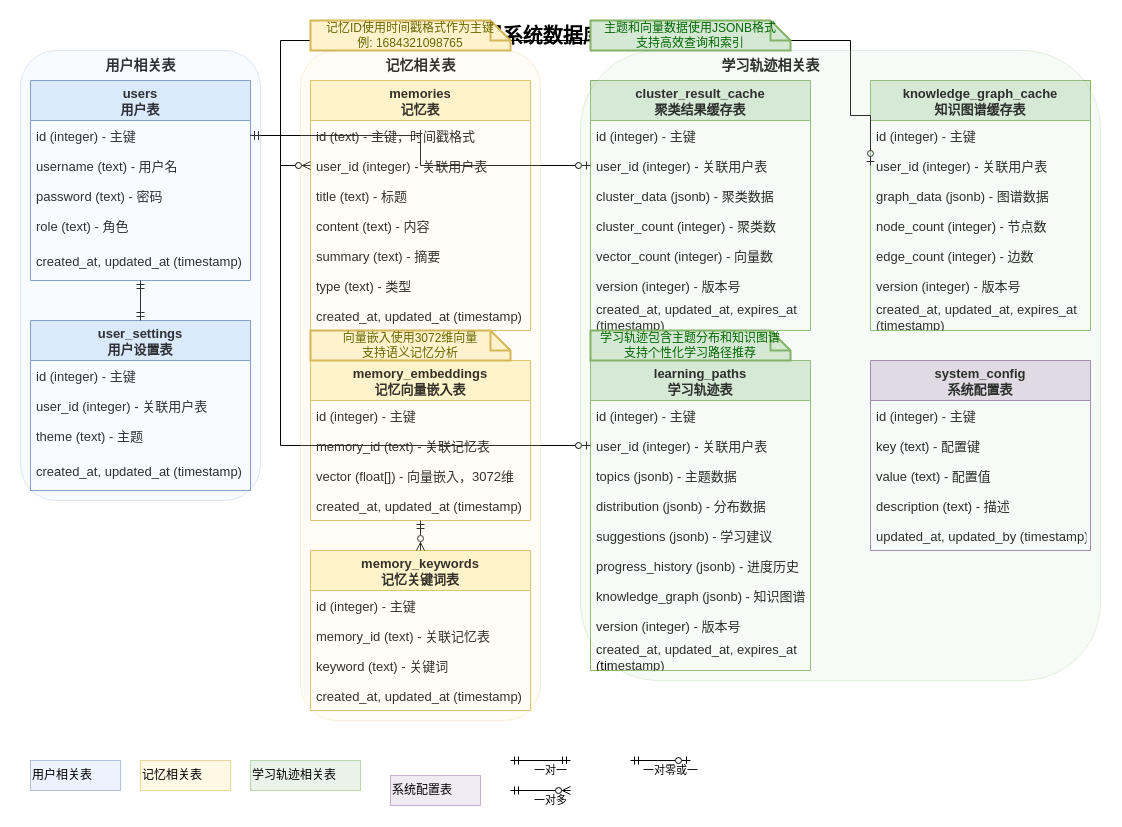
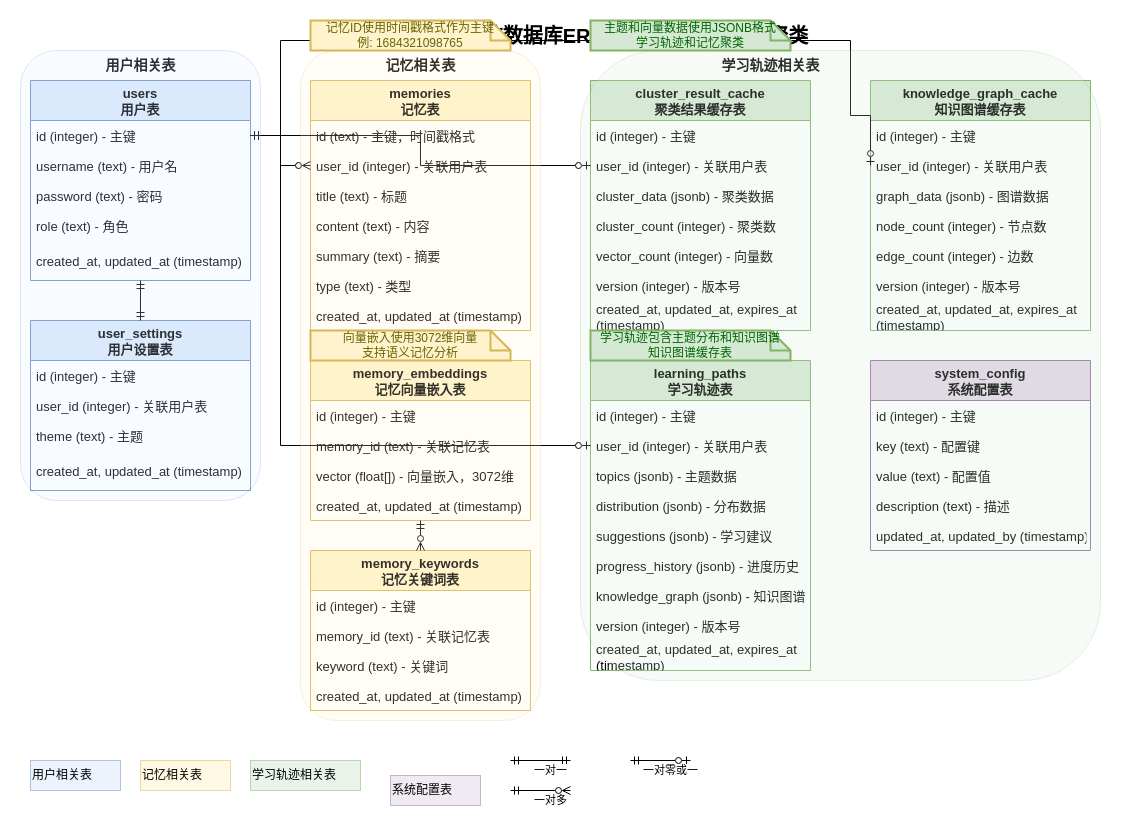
(576, 36) -> (576, 36)
(691, 36) -> (691, 36)
(691, 346) -> (691, 346)
